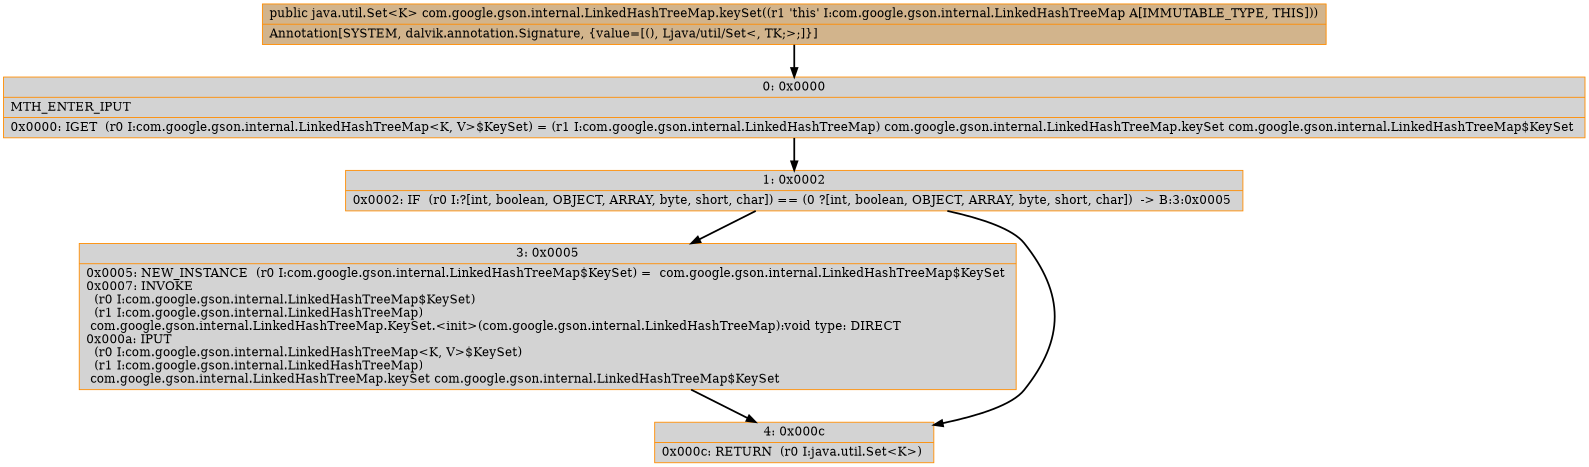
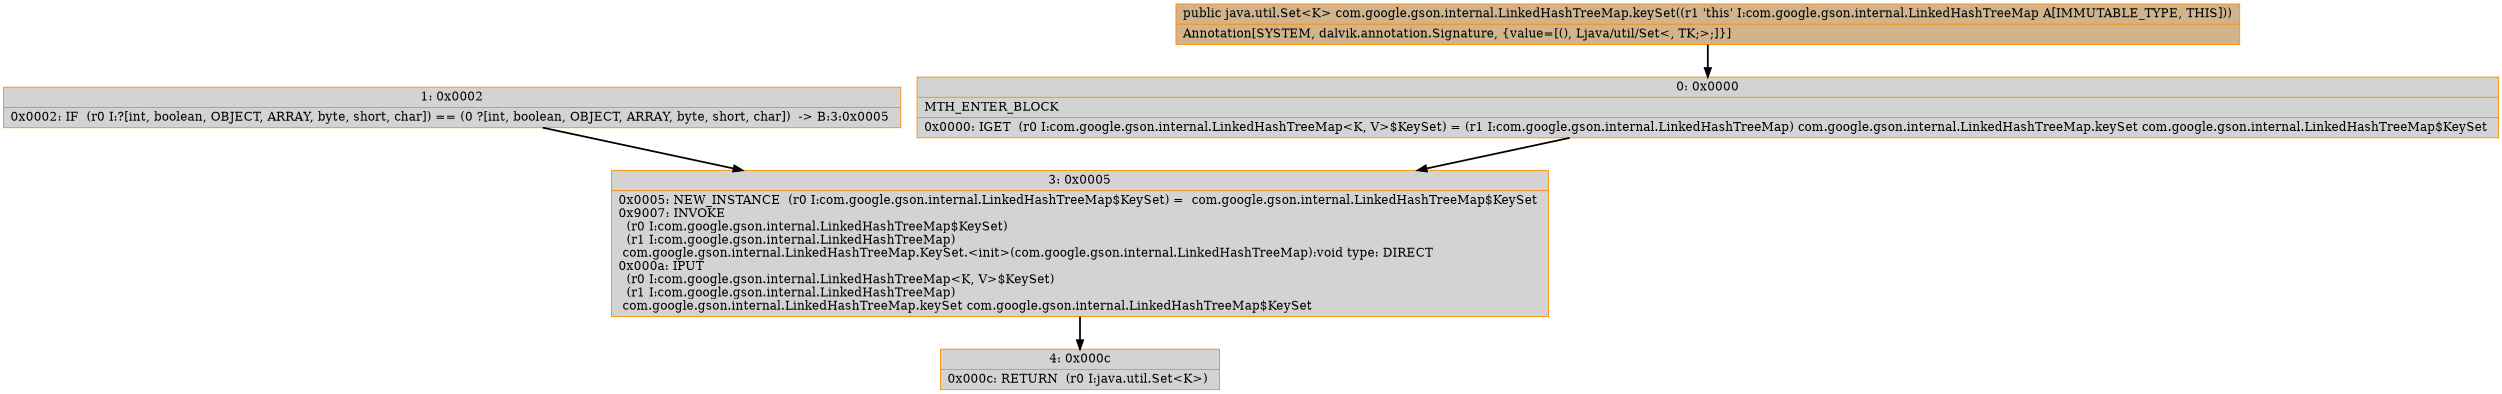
(71, 107) -> (992, 107)
(794, 150) -> (1498, 153)
(144, 287) -> (676, 214)
(1054, 319) -> none
